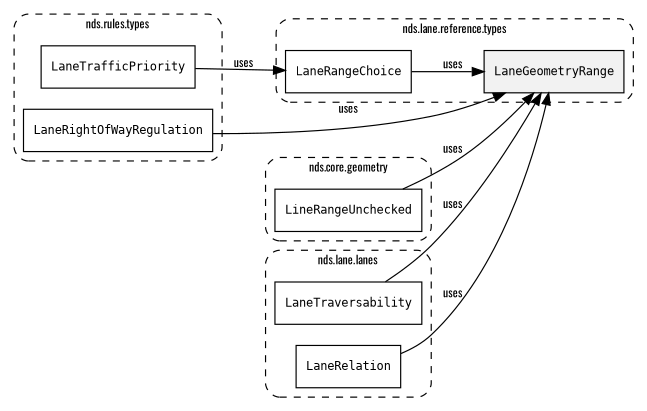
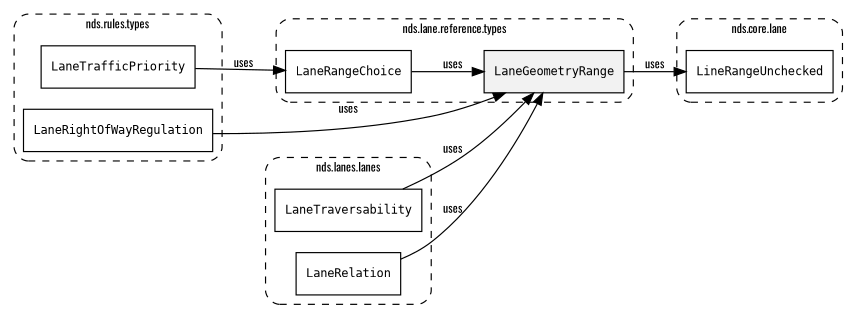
(469, 152) -> (649, 72)
(348, 169) -> (760, 30)
(348, 261) -> (348, 169)
